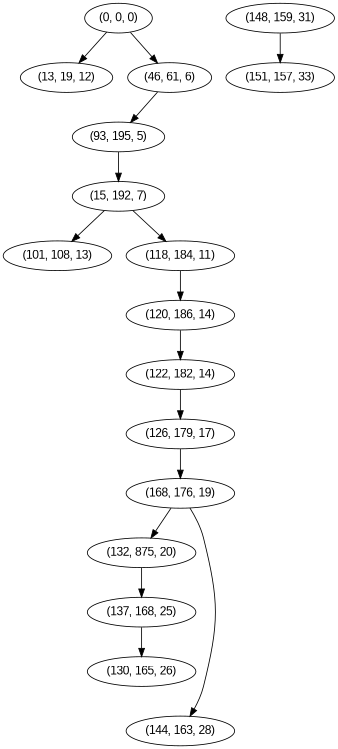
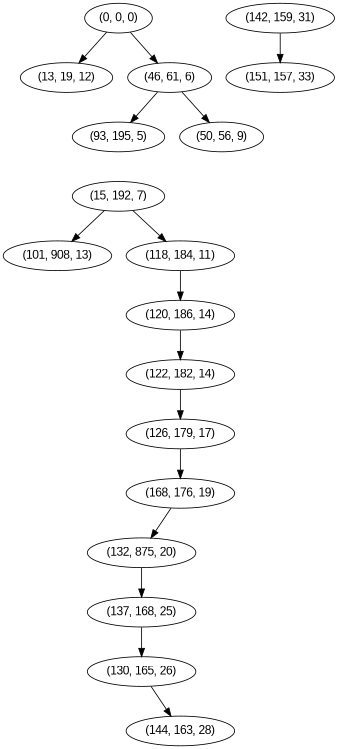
(280, 18) -> (280, 18)
none -> (222, 137)
(119, 163) -> none
(57, 256) -> (57, 256)
(215, 608) -> (159, 698)
